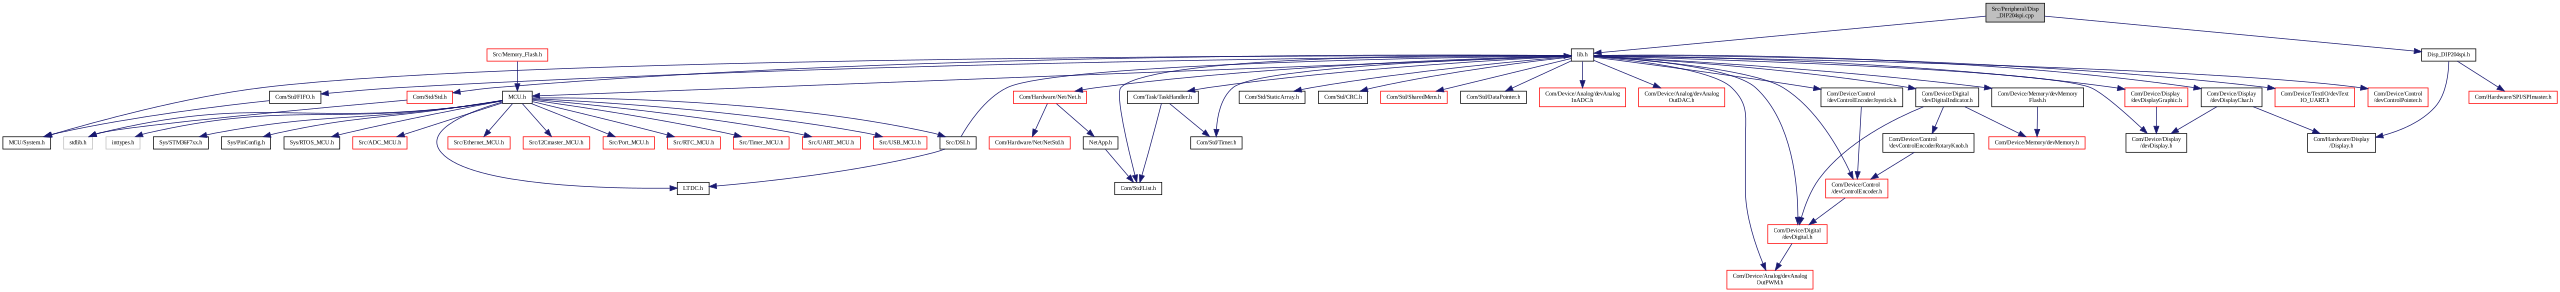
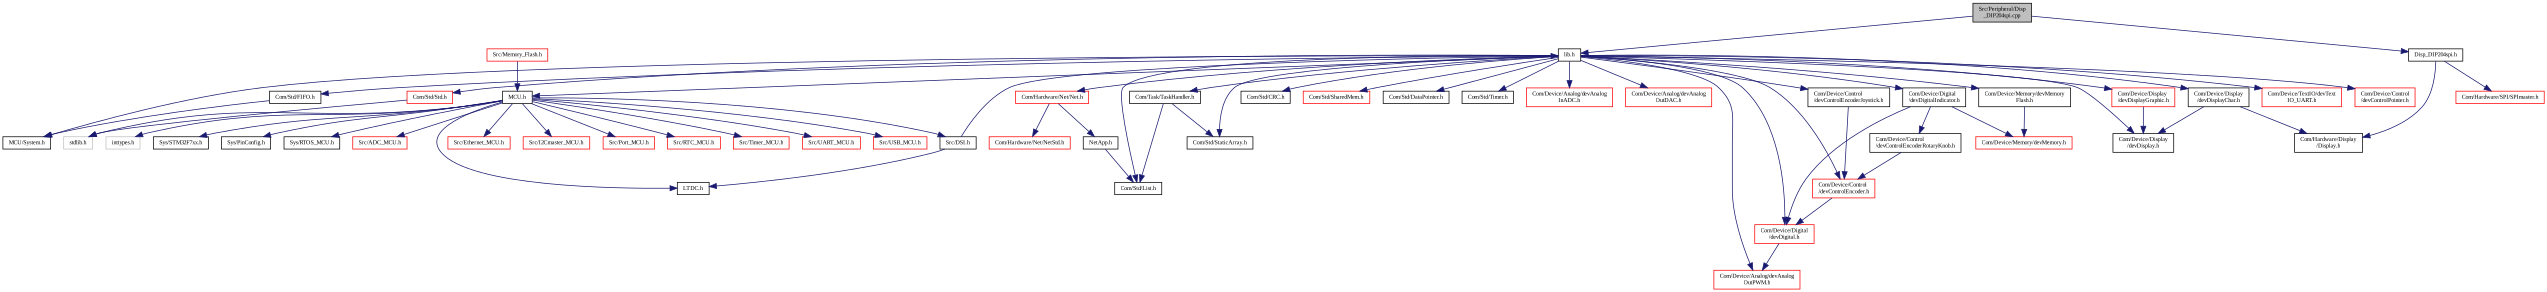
(1187, 118) -> (1190, 118)
(181, 143) -> (181, 143)
